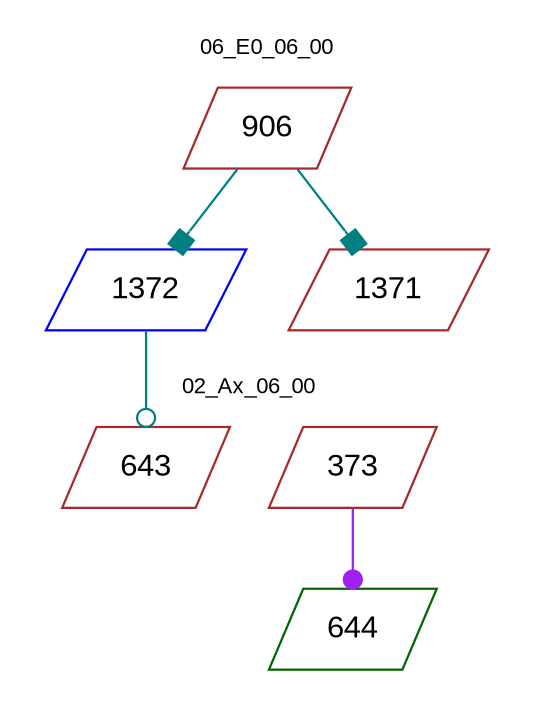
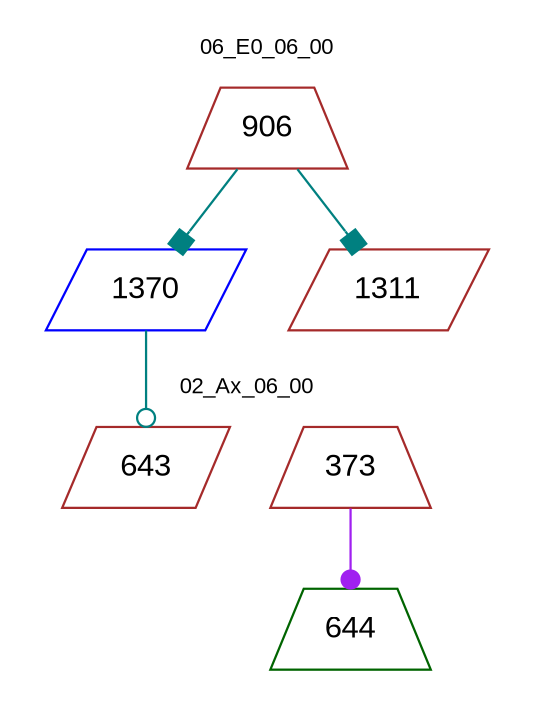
(267, 128) -> (267, 128)
(146, 290) -> (146, 290)
(389, 290) -> (389, 290)
(353, 467) -> (351, 467)
(353, 629) -> (351, 629)
